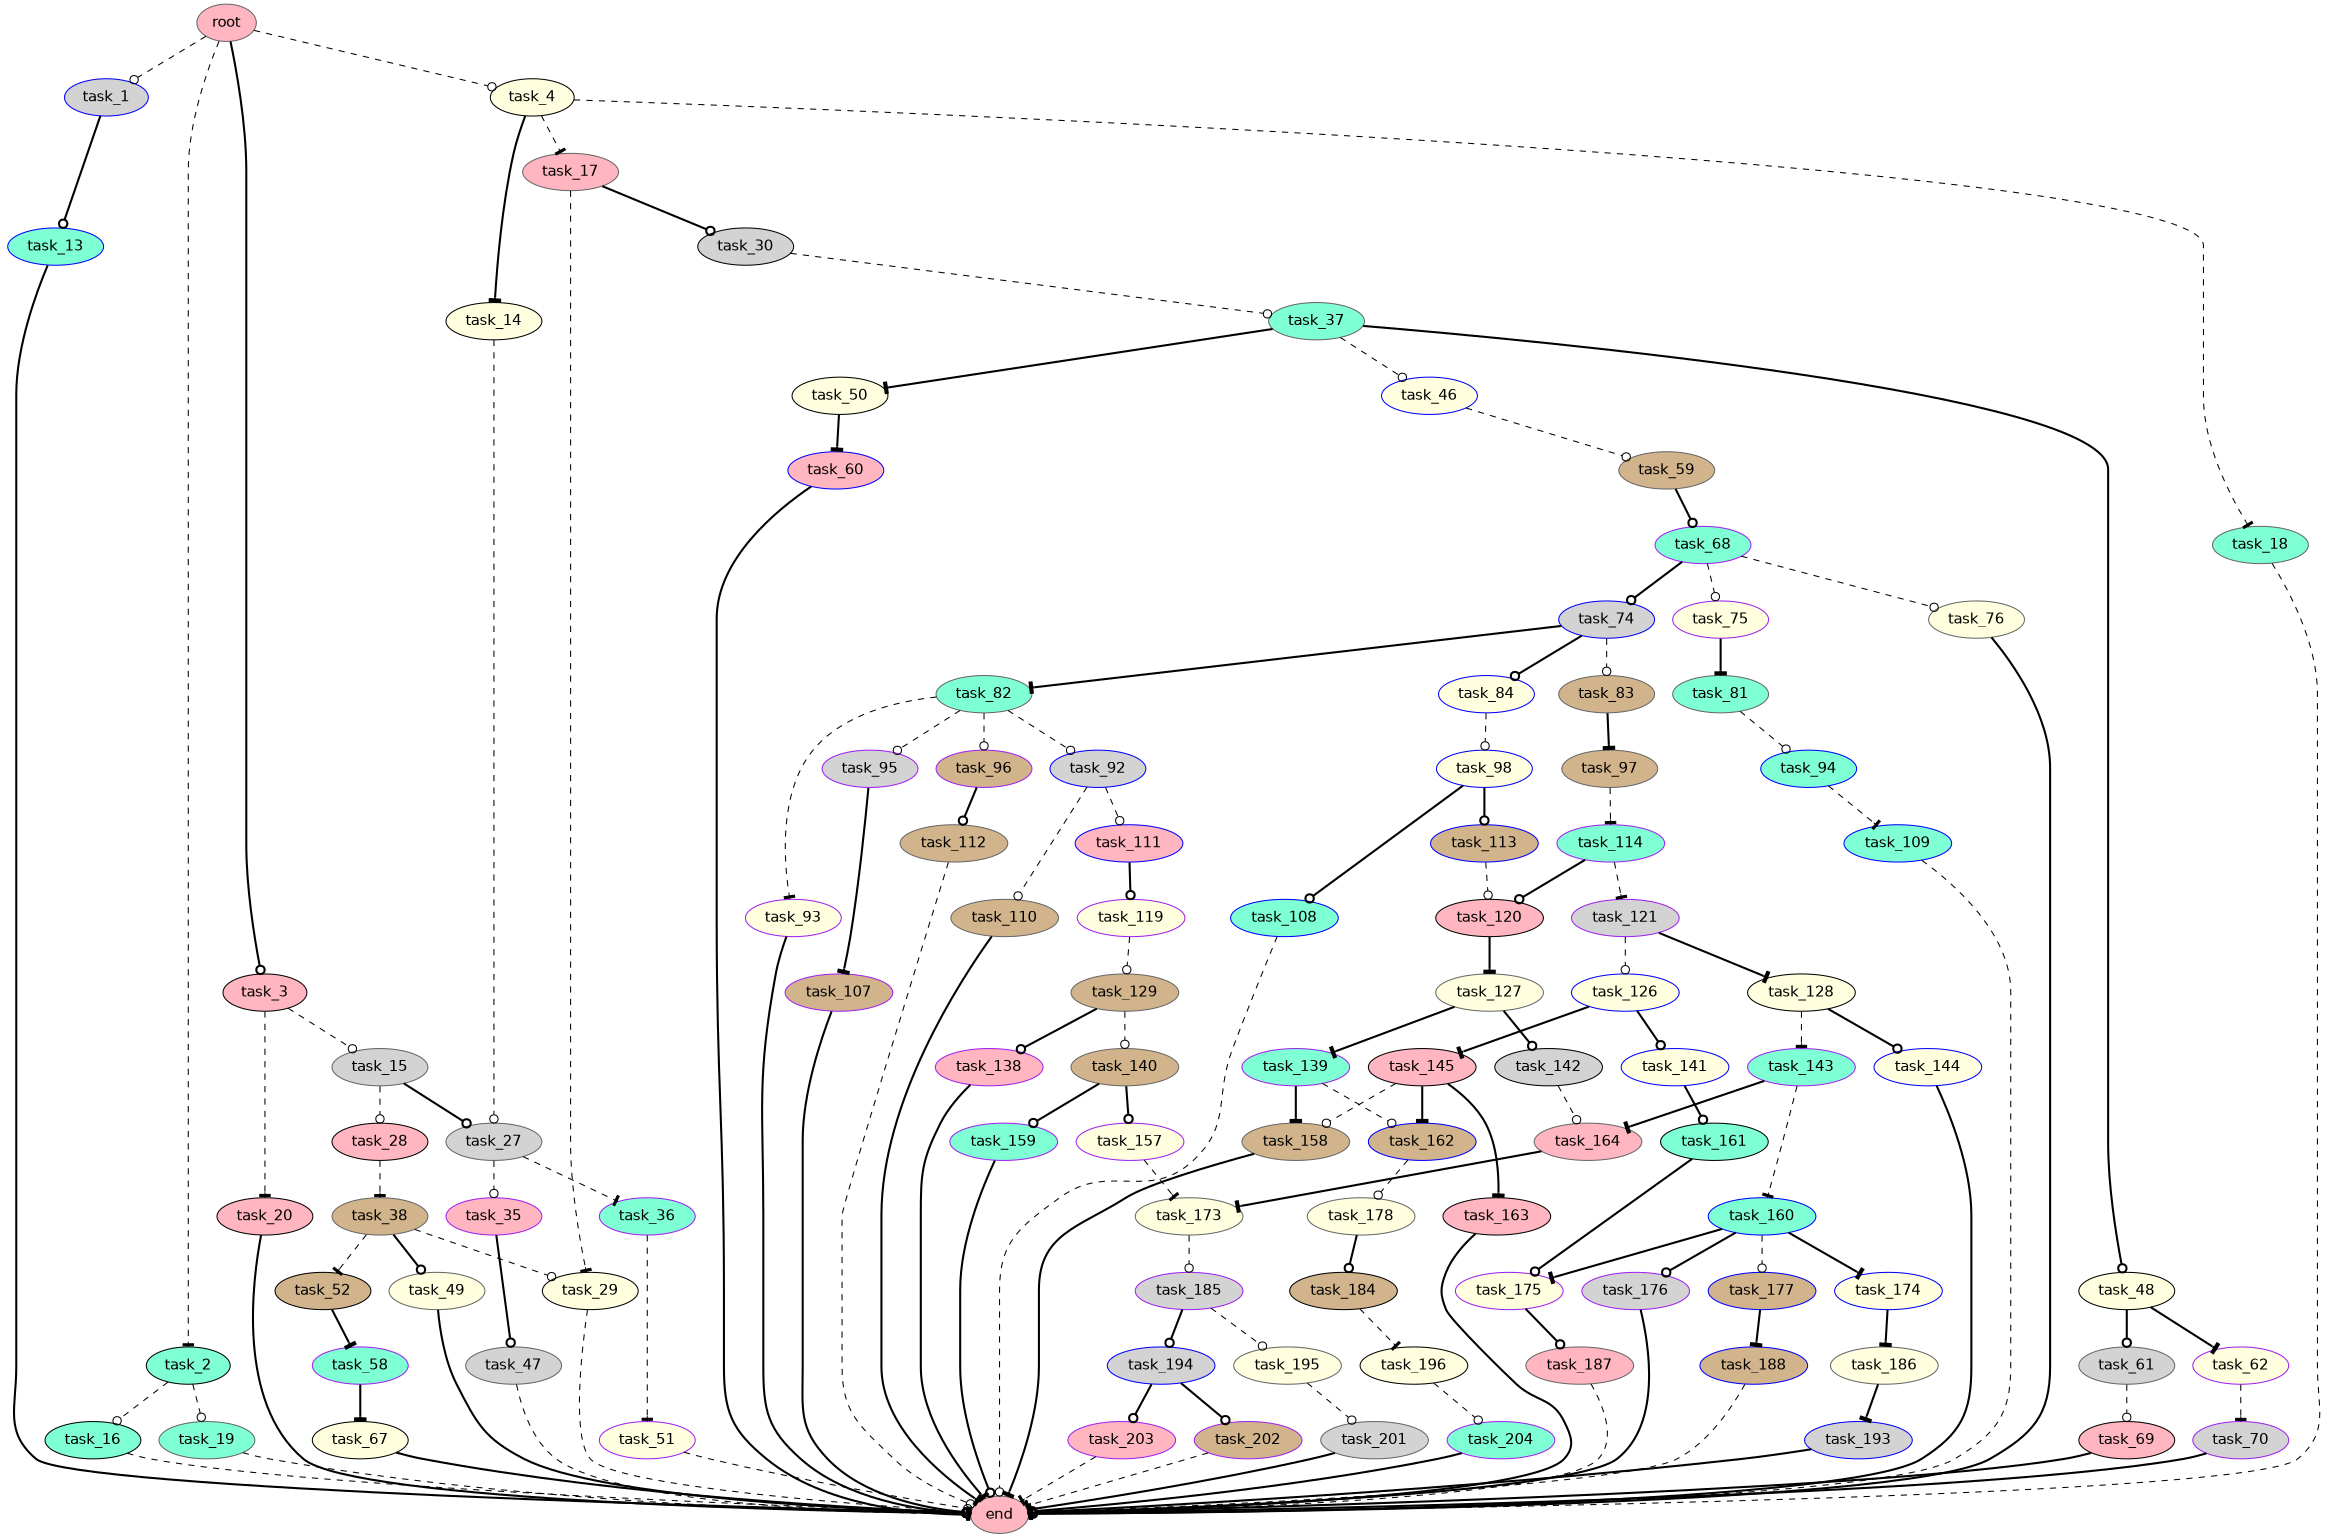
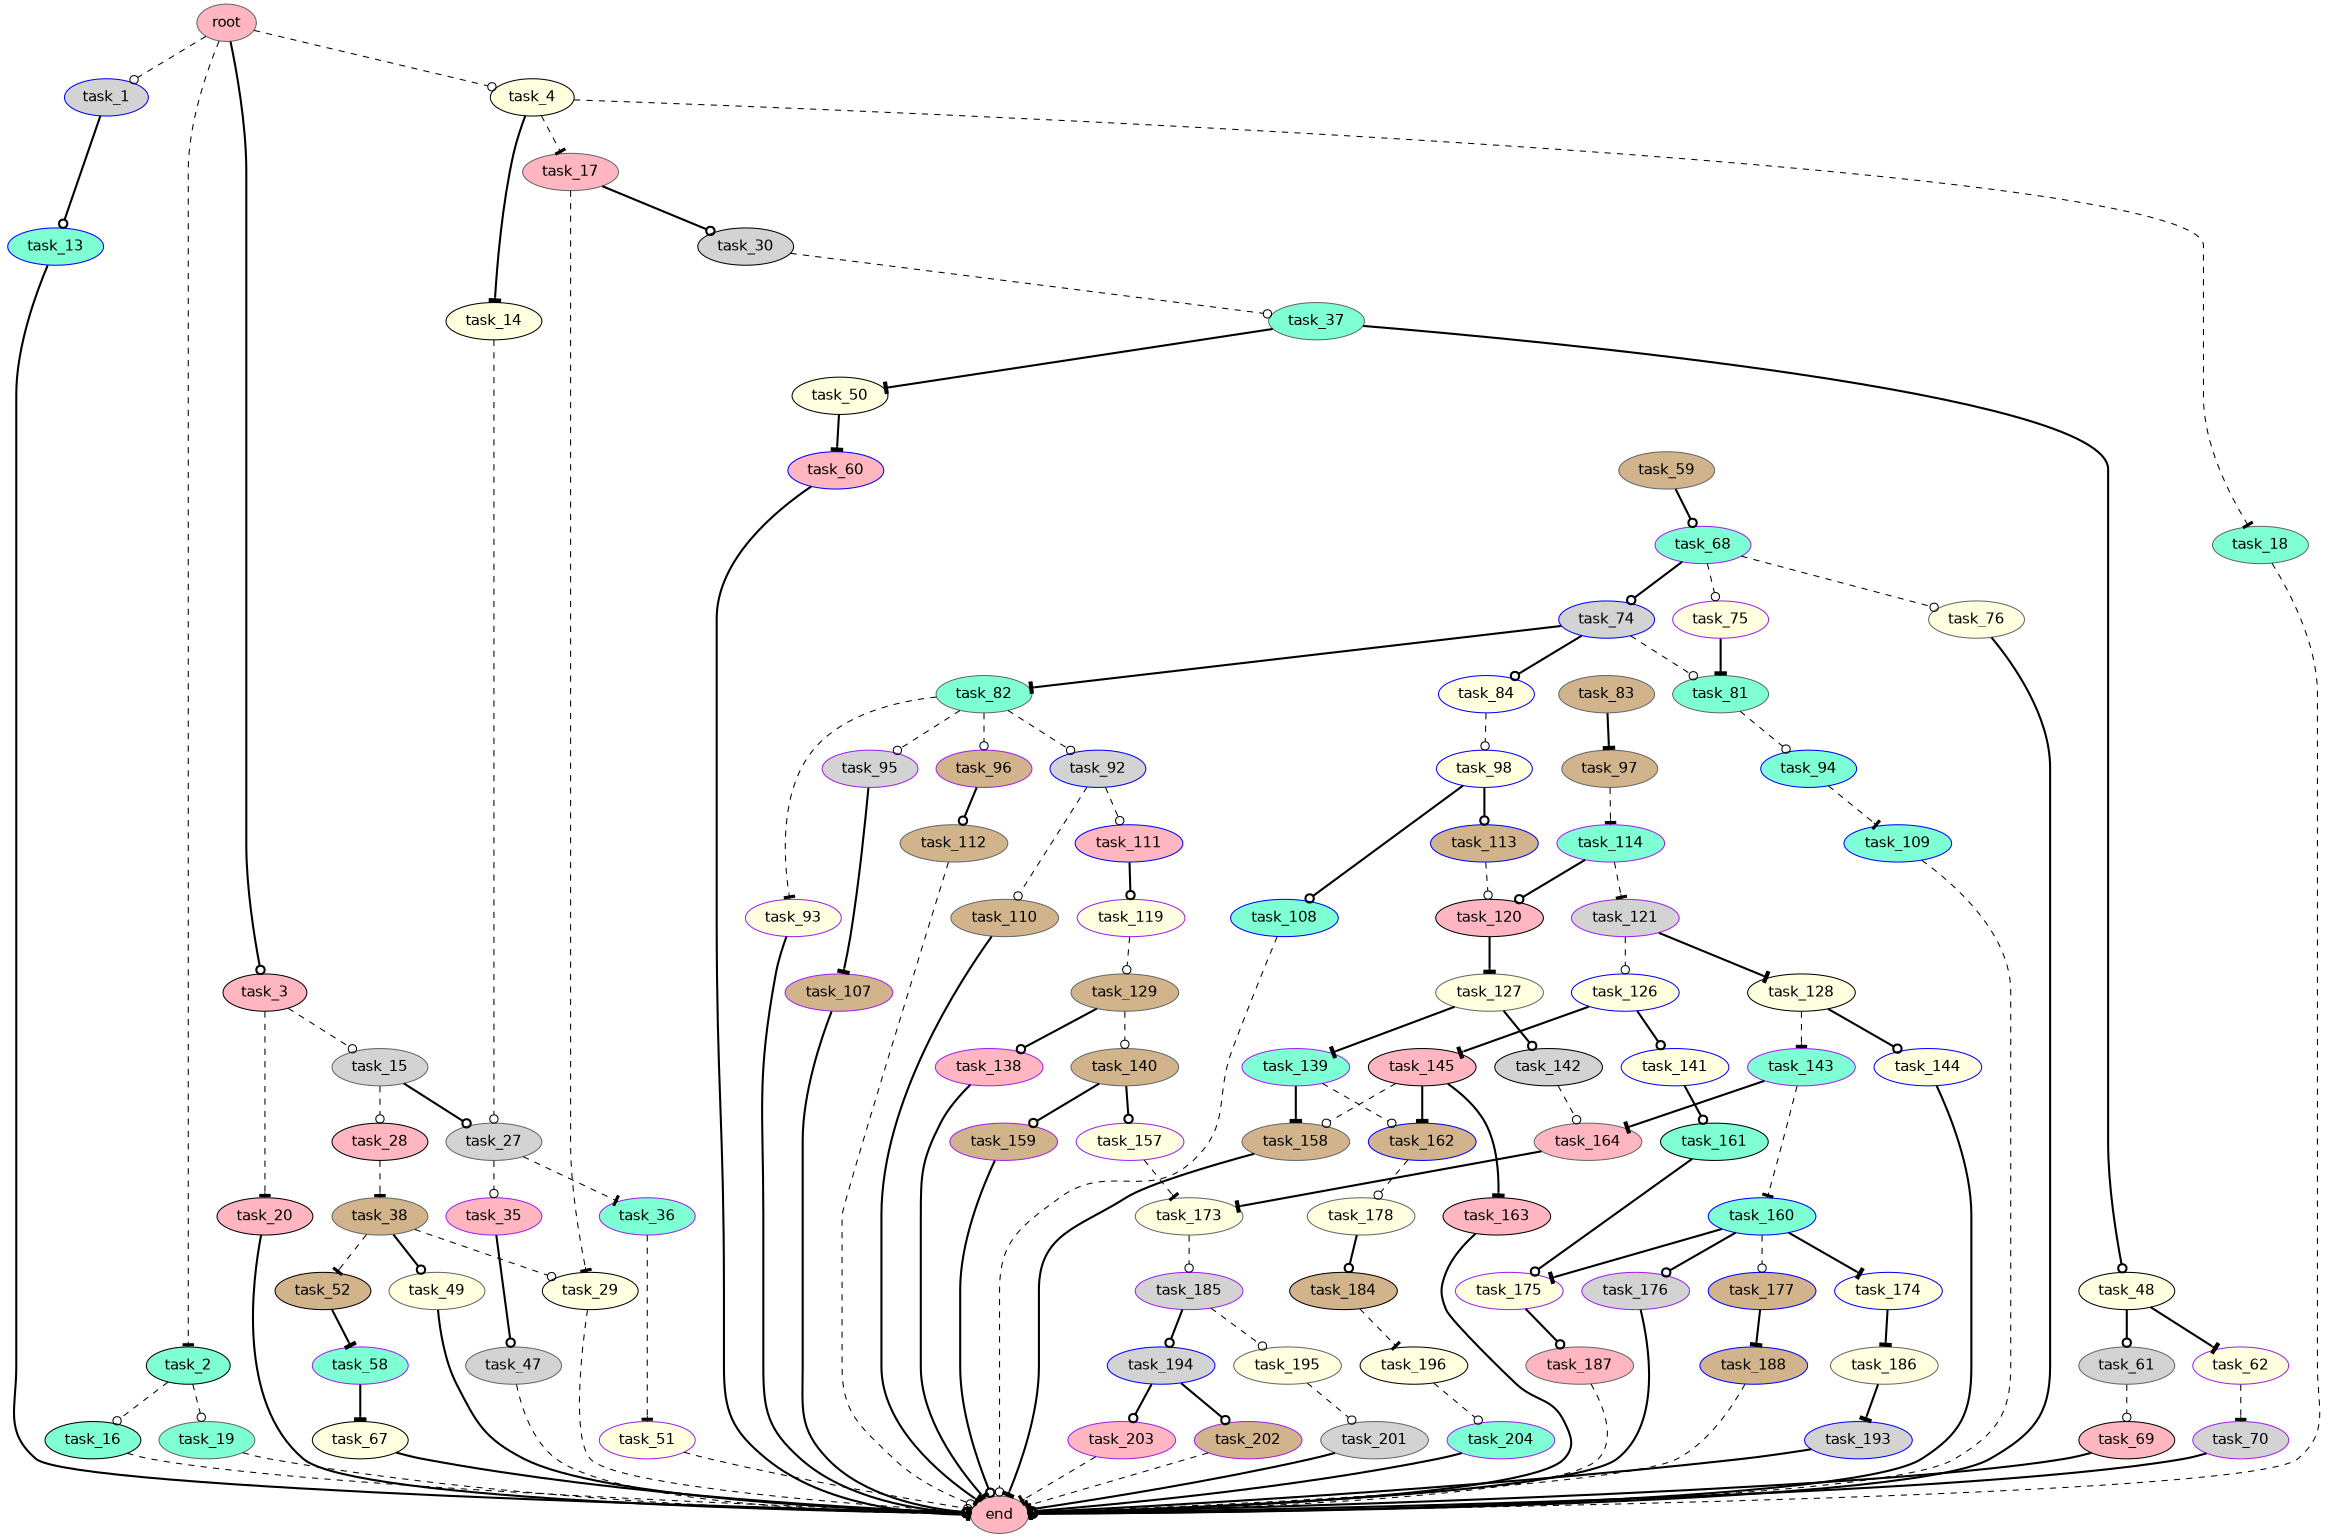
(1430, 396) -> none
(1607, 653) -> (1660, 655)
(1004, 1142) -> (1004, 1142)
